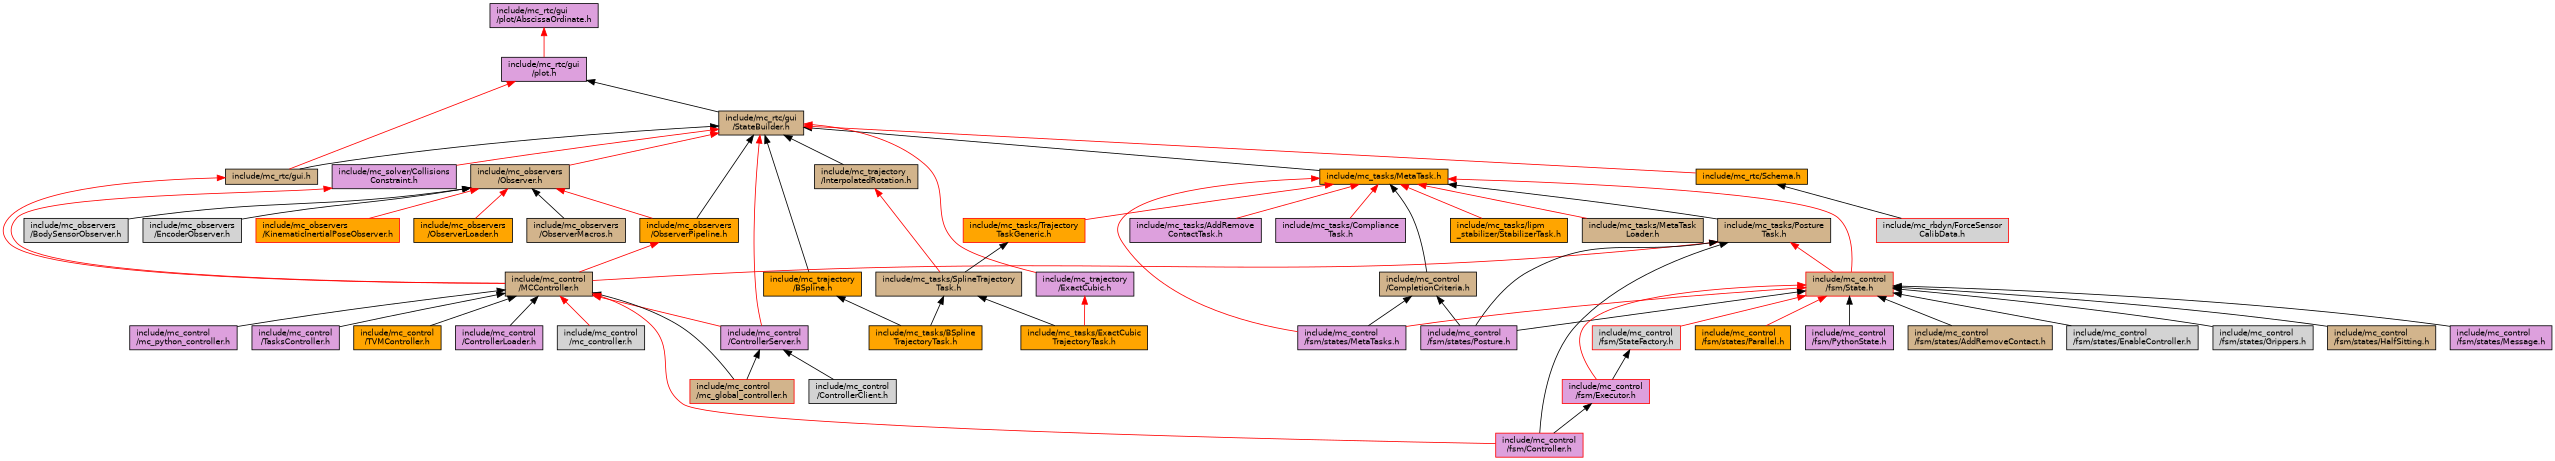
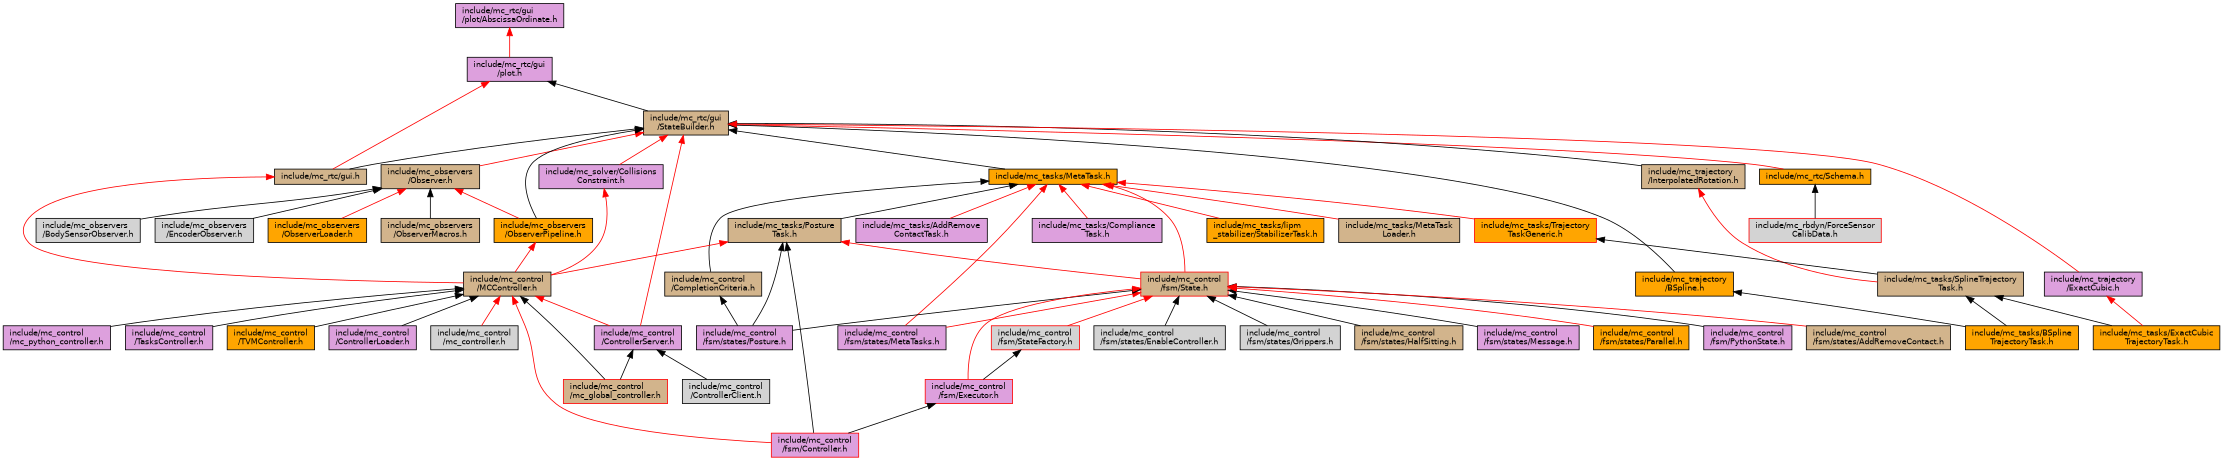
(328, 230) -> none
(1919, 312) -> (1607, 308)
(1387, 313) -> none
